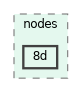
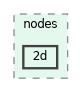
(40, 57) -> (40, 57)
